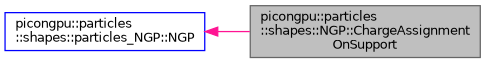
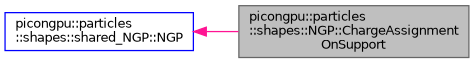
(105, 32) -> (99, 32)
